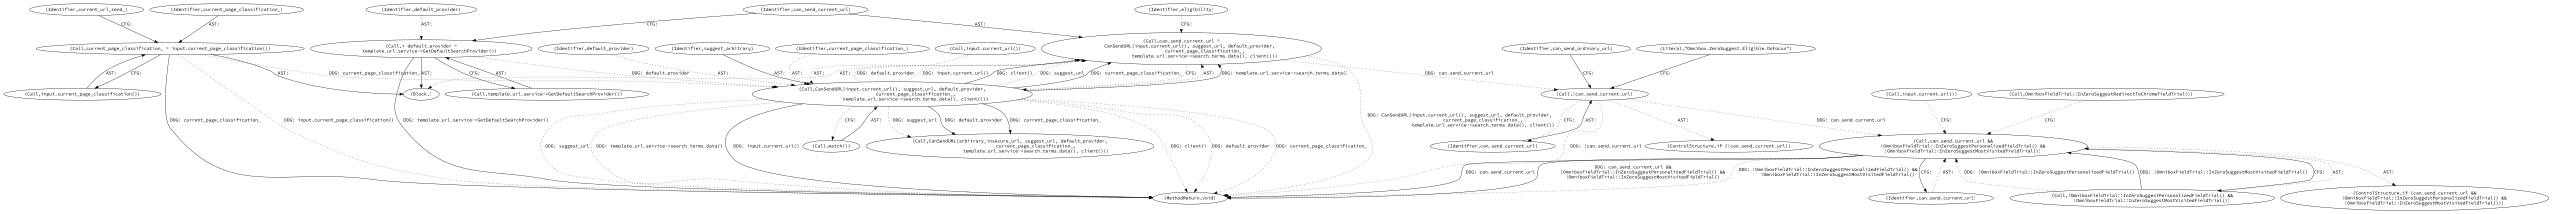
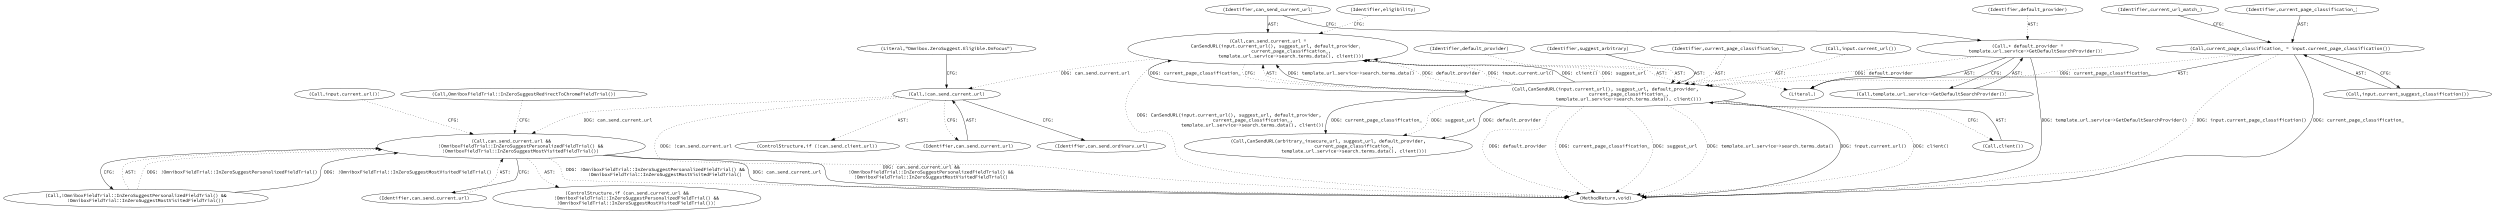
(87, 10) -> (2160, 10)
(1580, 70) -> (1022, 120)
(82, 94) -> (2408, 94)
(421, 94) -> (1802, 94)
(831, 146) -> (2003, 146)
(1729, 146) -> (817, 146)
